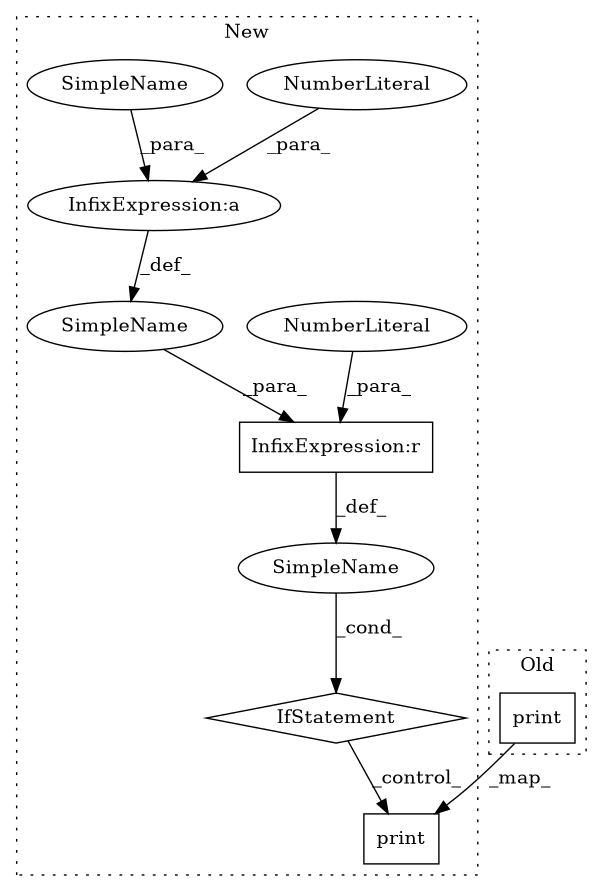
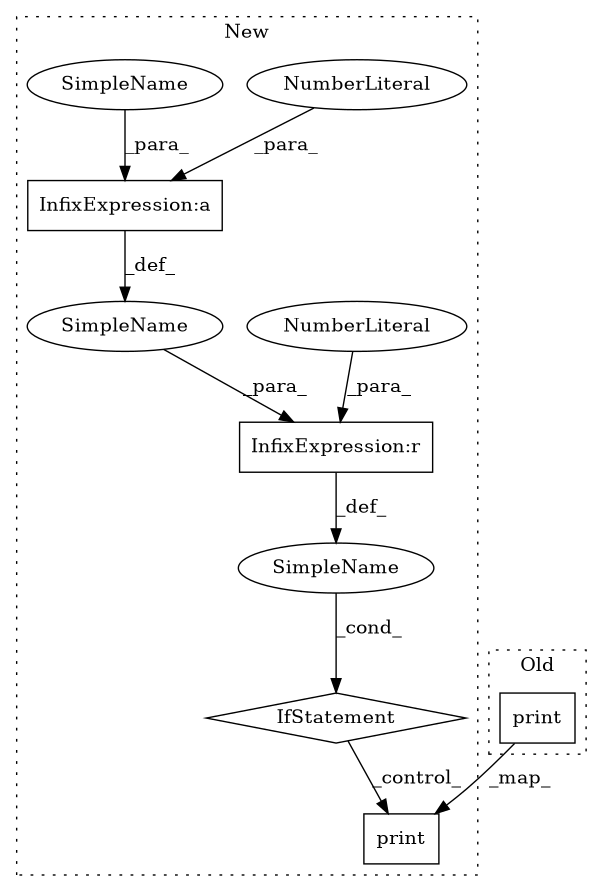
(154, 206) -> (125, 206)
